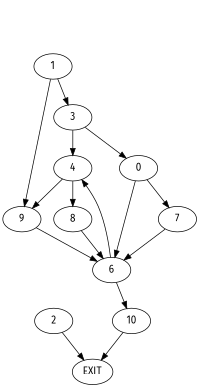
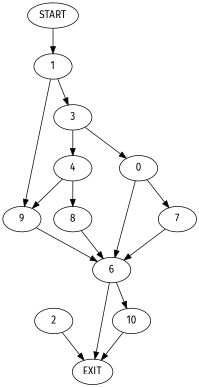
none -> (53, 16)
(103, 220) -> (103, 317)
